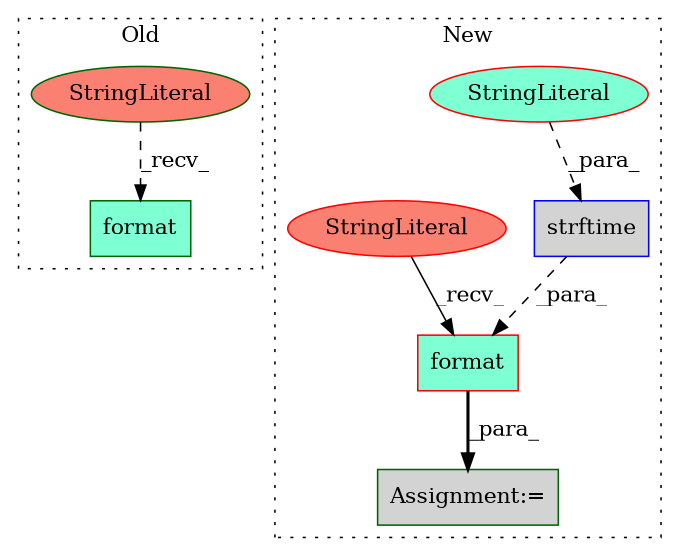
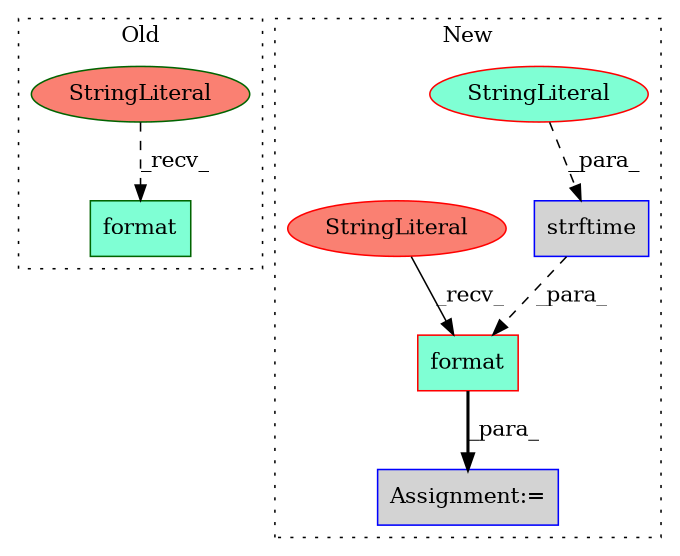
(468, 497) -> (468, 497)
